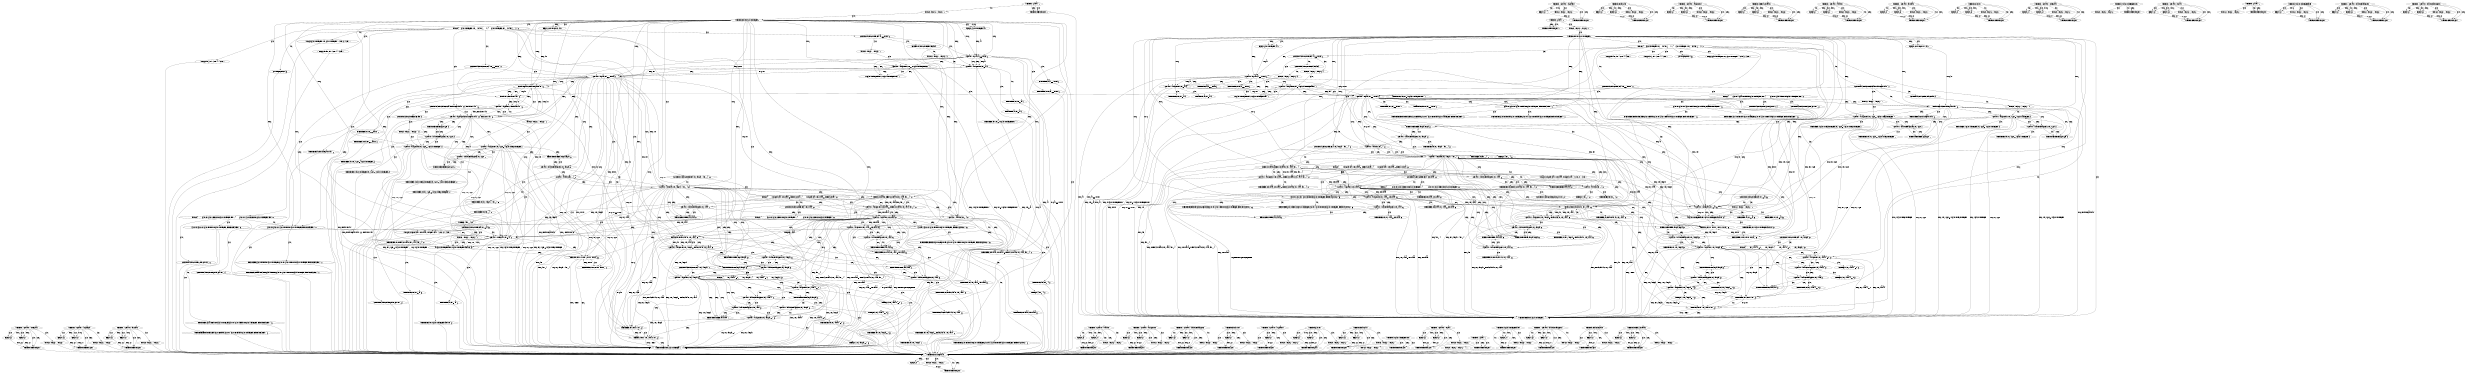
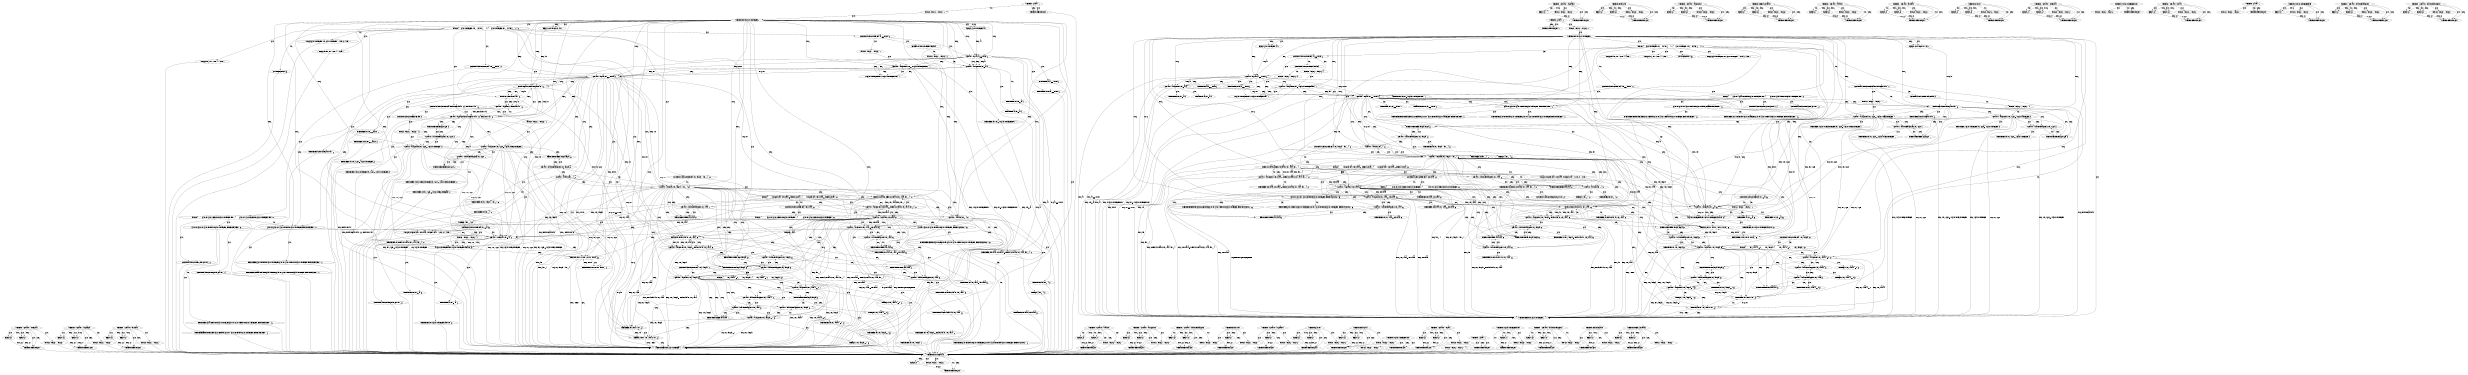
(1184, 94) -> (505, 102)
